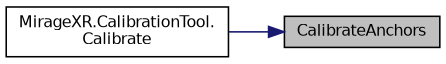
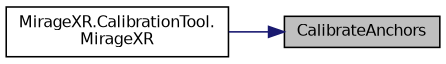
(117, 32) -> (117, 32)
